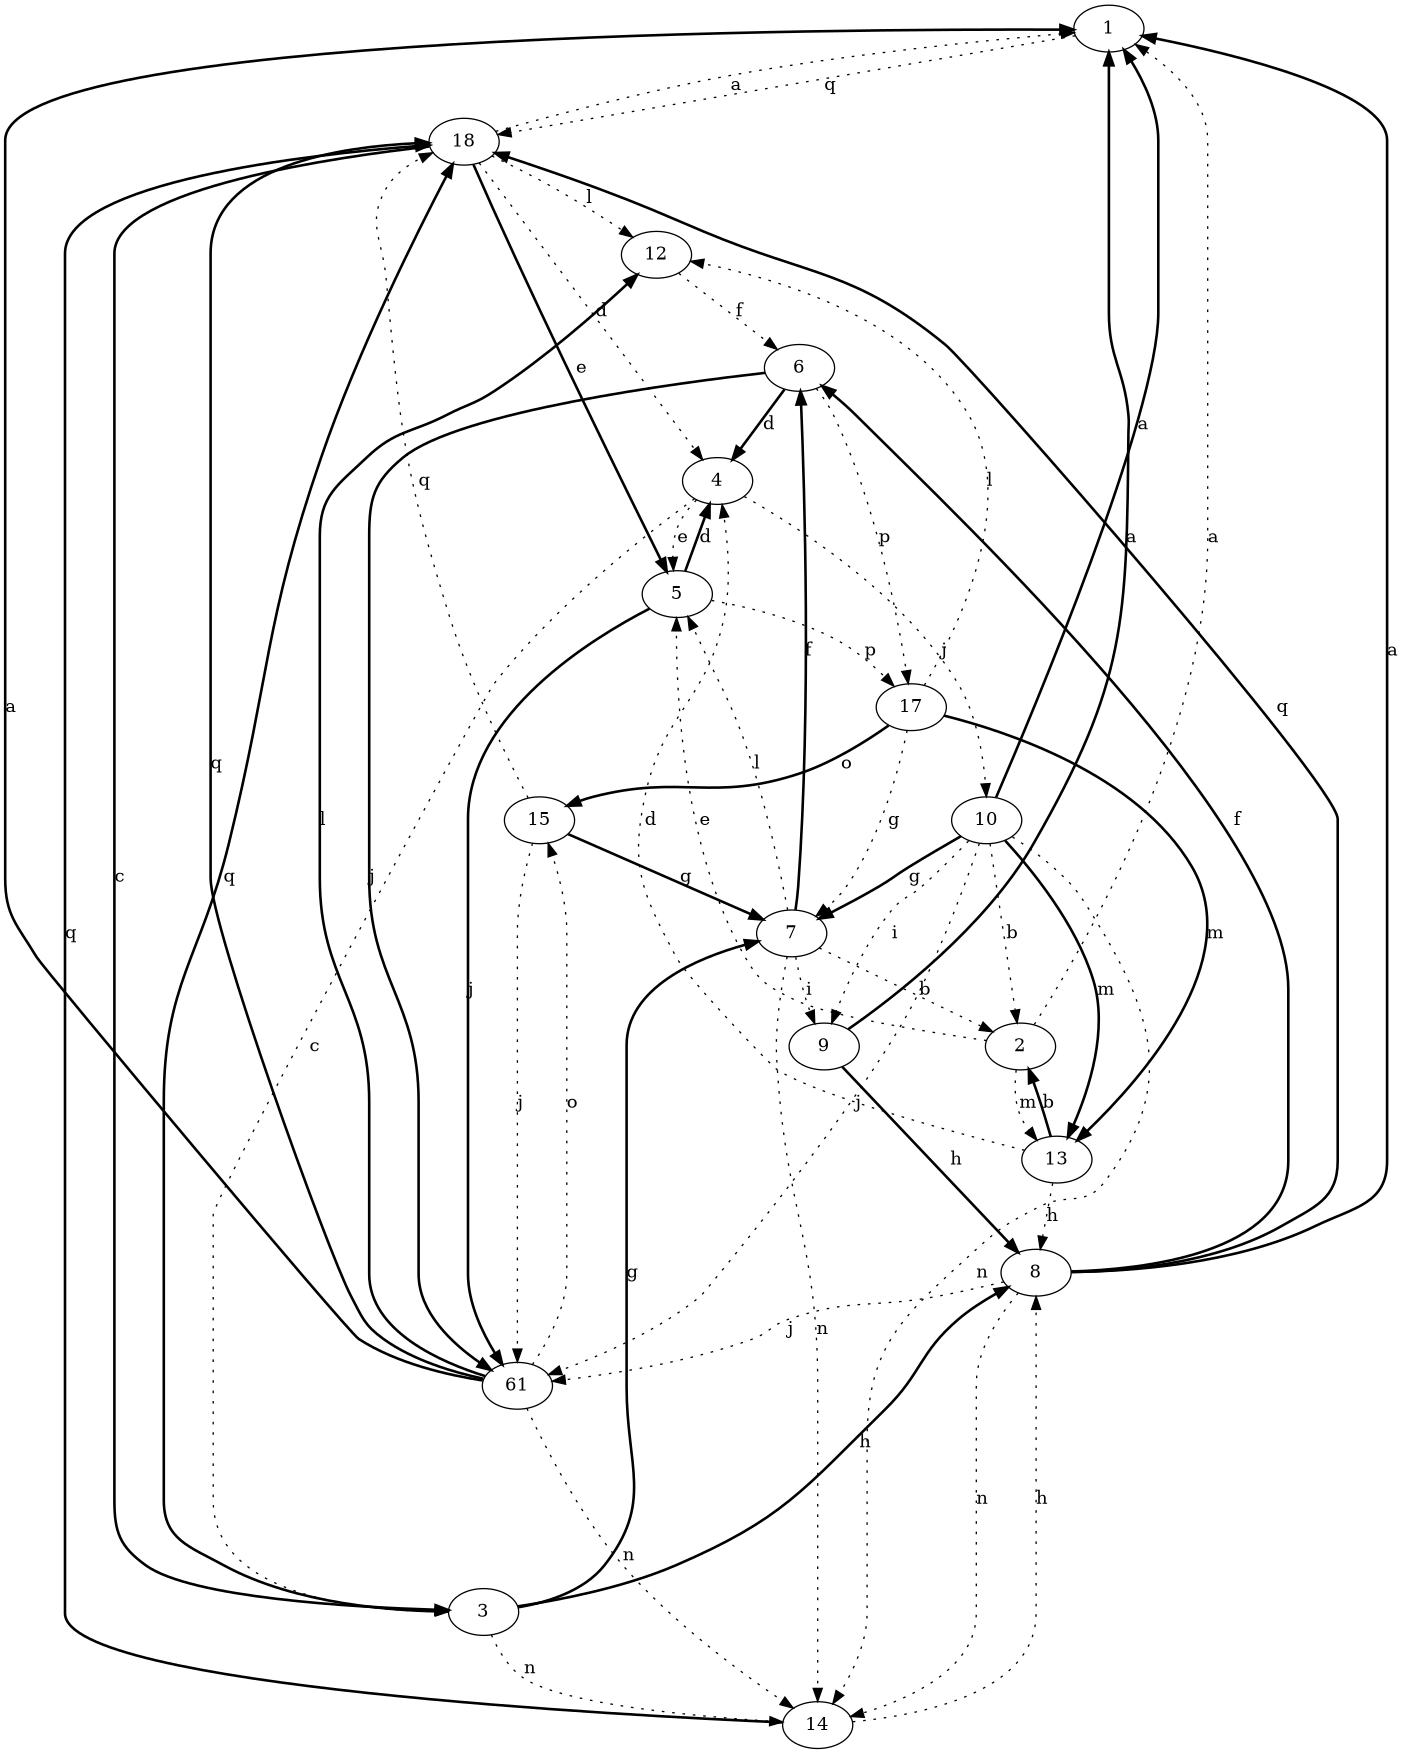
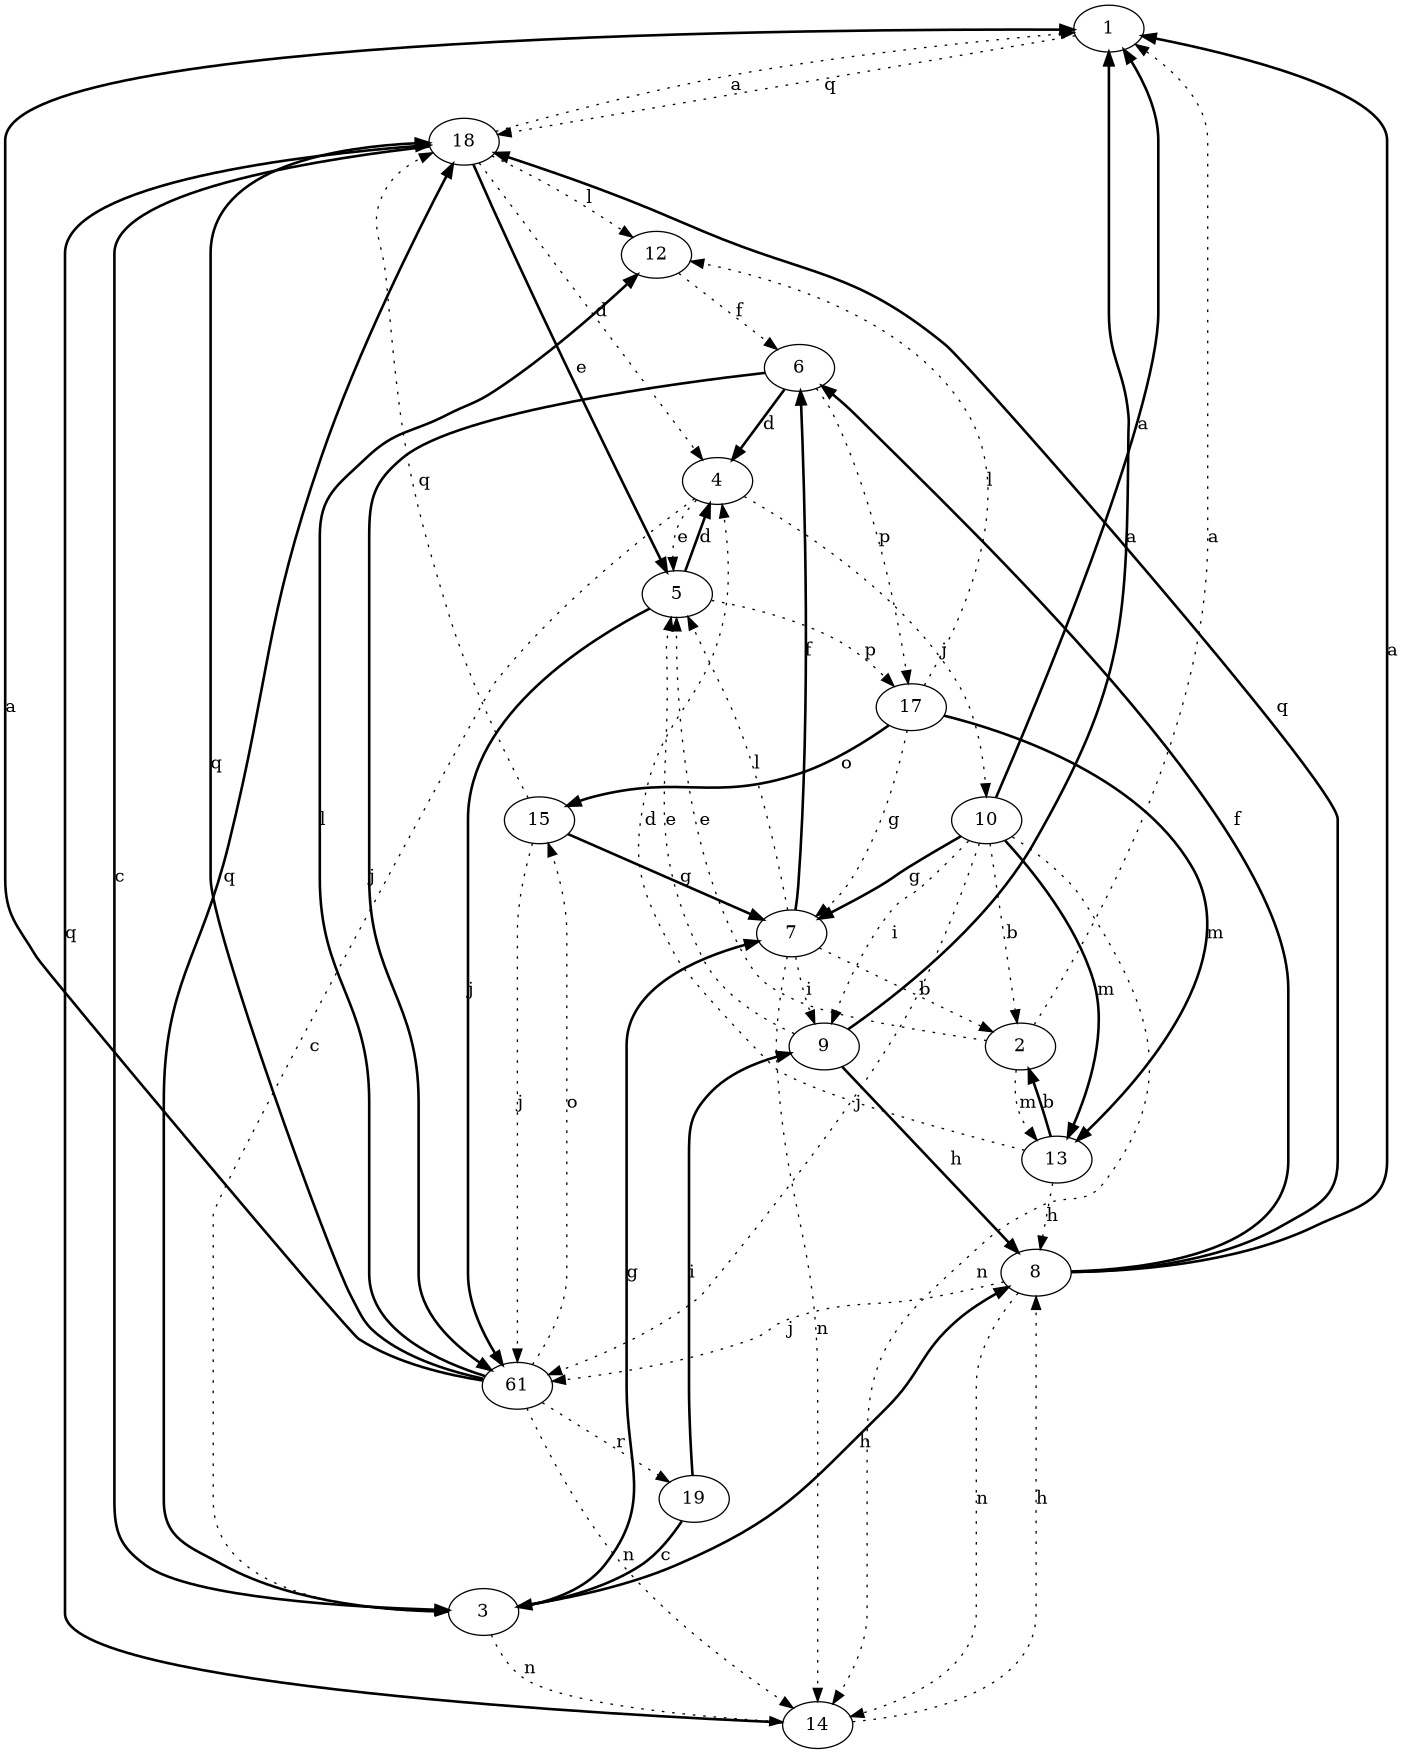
none -> (669, 857)
none -> (694, 1499)
